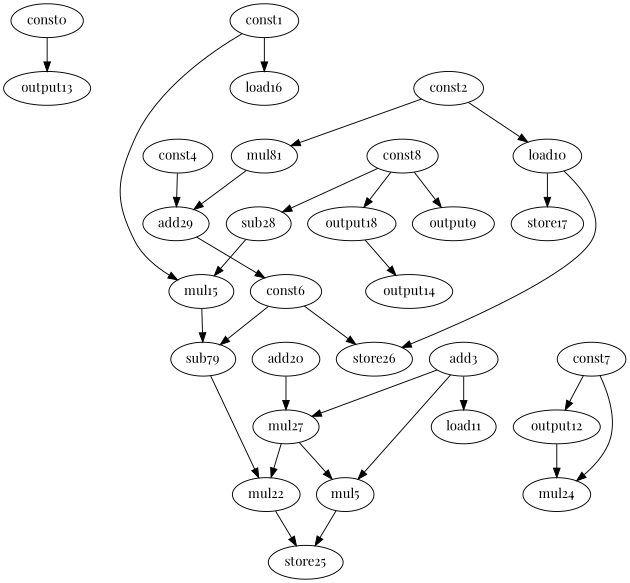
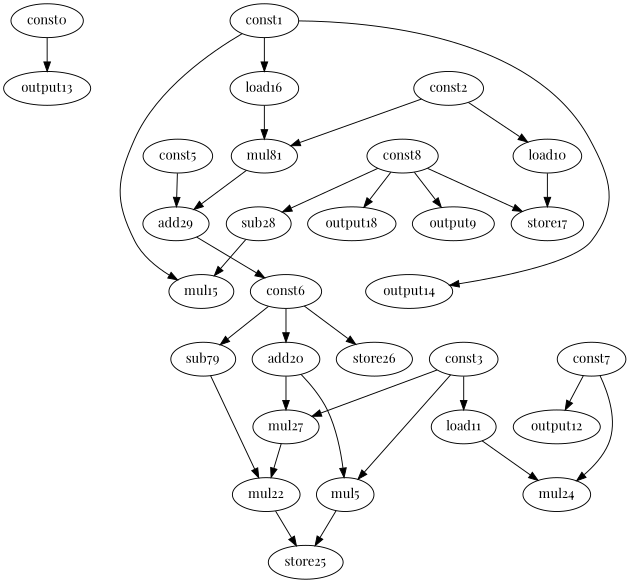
none -> (264, 118)
(178, 156) -> (178, 156)
none -> (470, 188)
(377, 254) -> (567, 108)
(542, 281) -> none
(202, 321) -> none
none -> (286, 321)
(464, 359) -> (464, 359)
(557, 456) -> (506, 458)
(312, 457) -> (331, 417)
